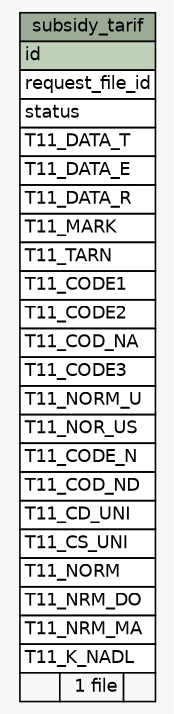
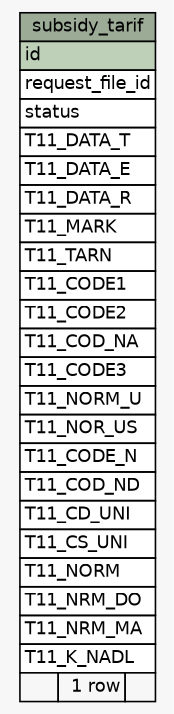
(96, 686) -> (96, 686)
